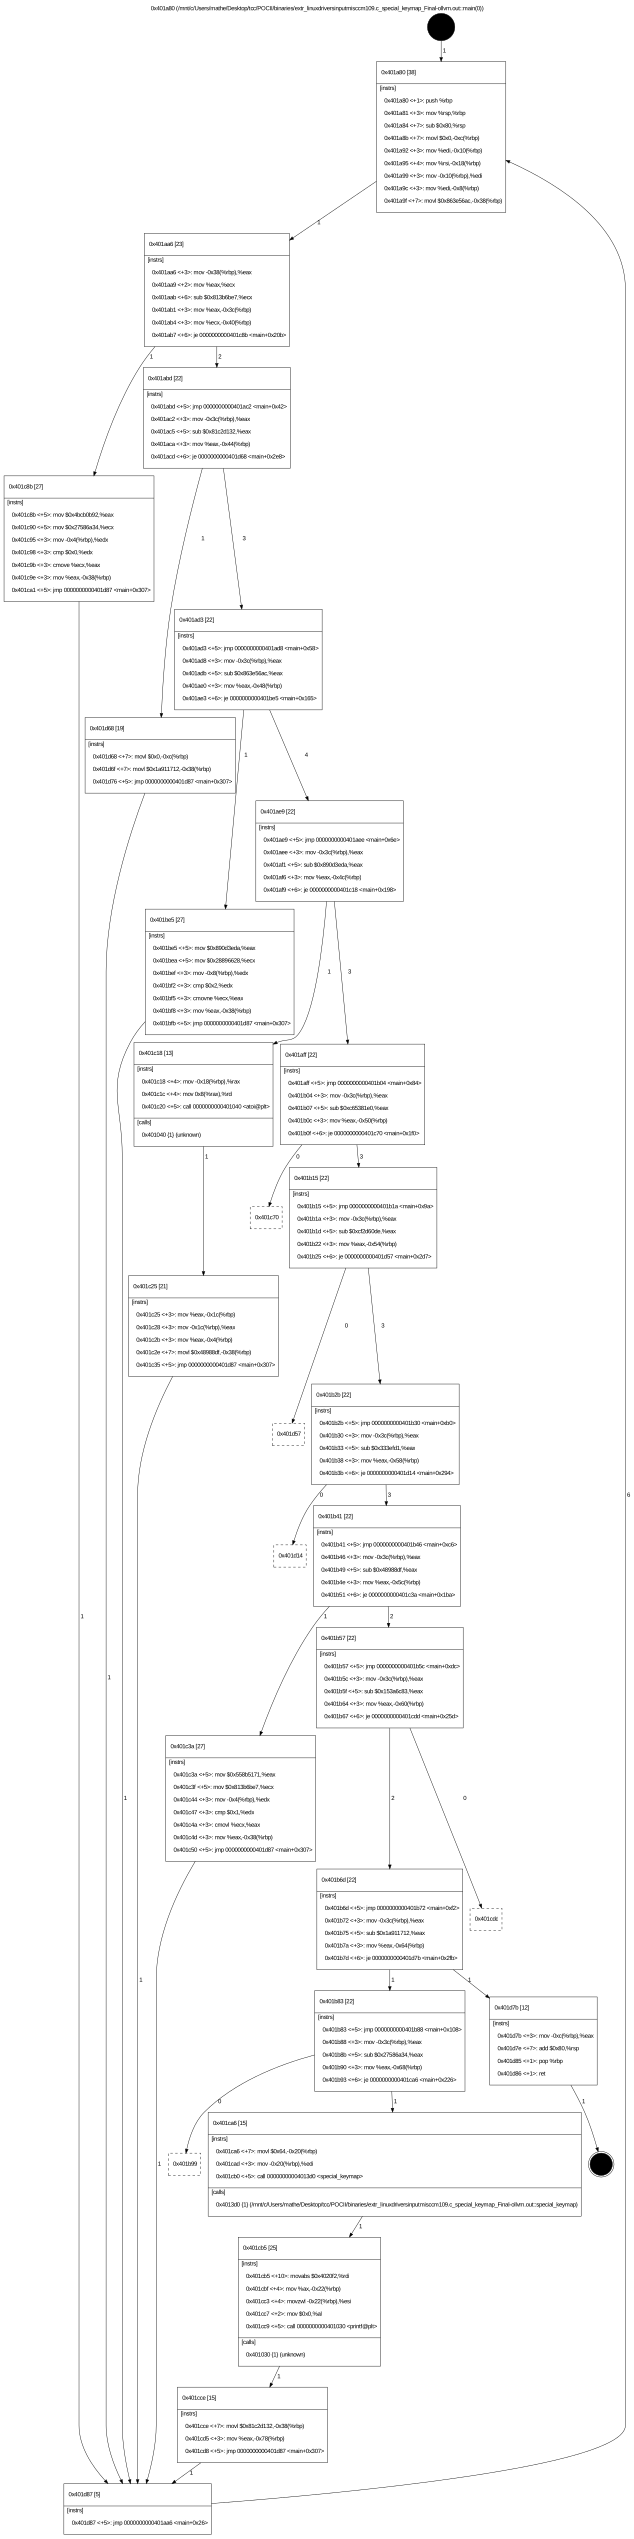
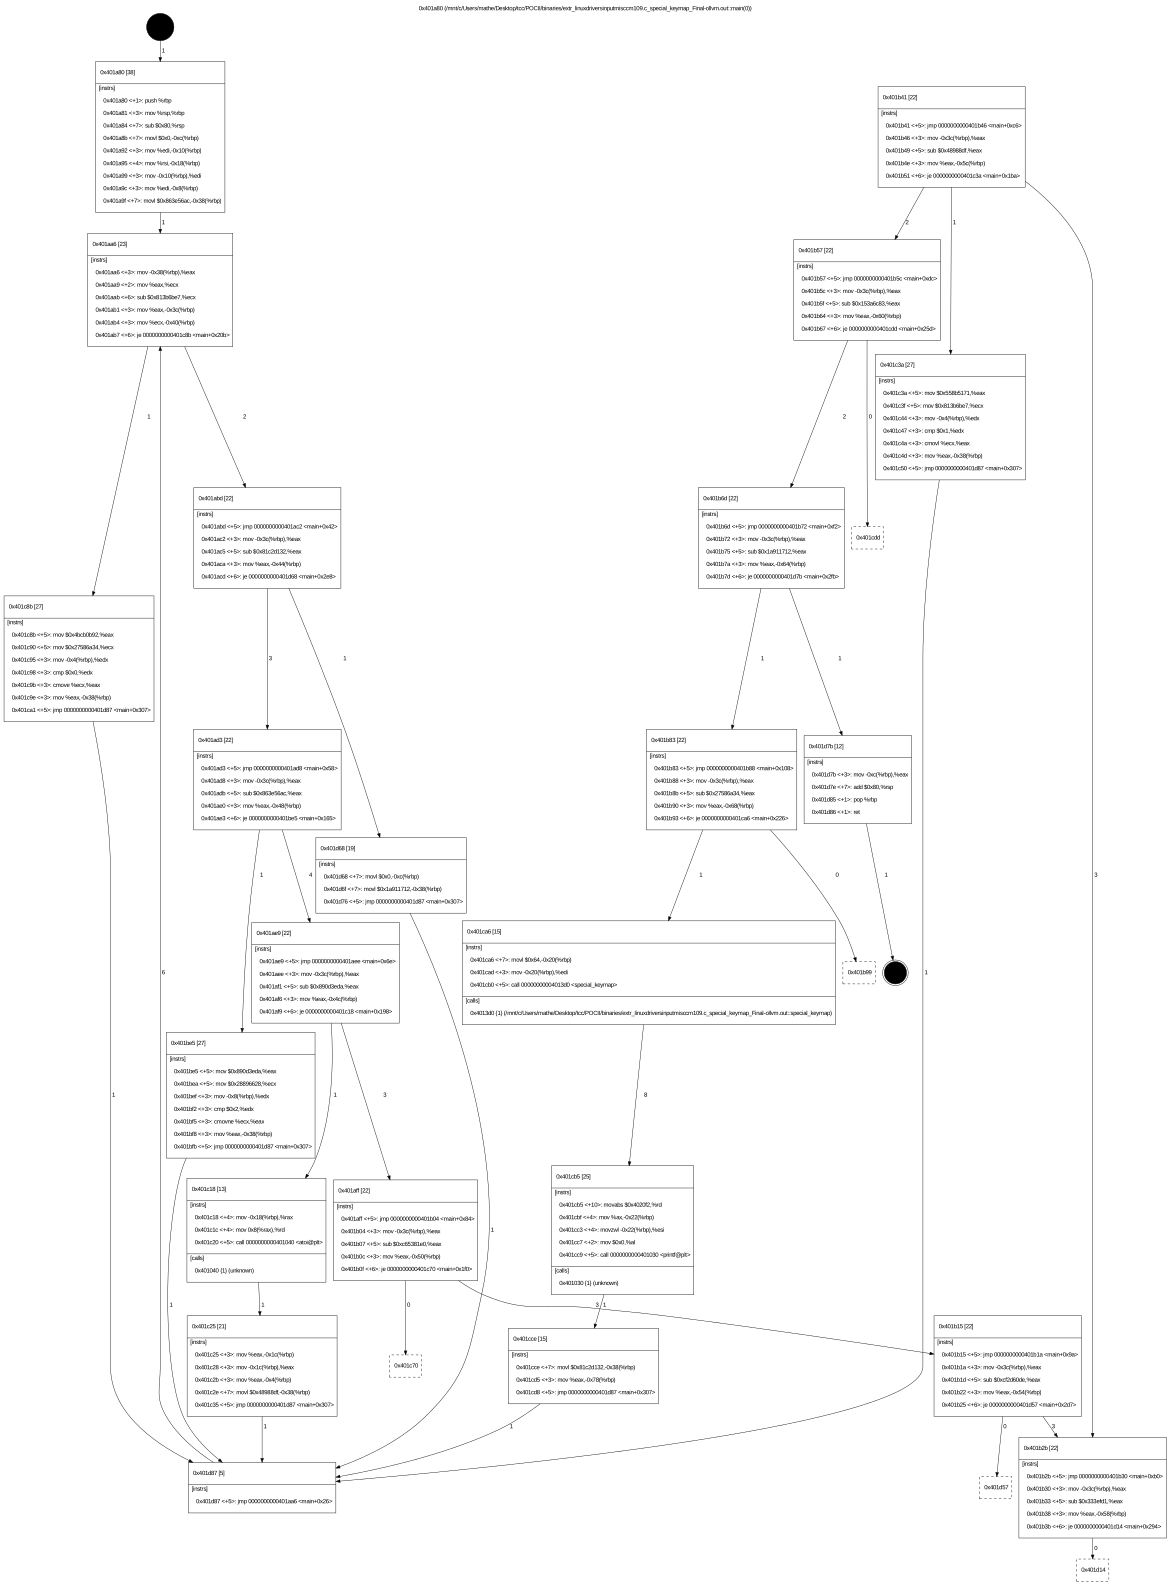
(625, 1480) -> (160, 917)
(386, 1493) -> (1093, 795)
(360, 2227) -> (645, 1095)
